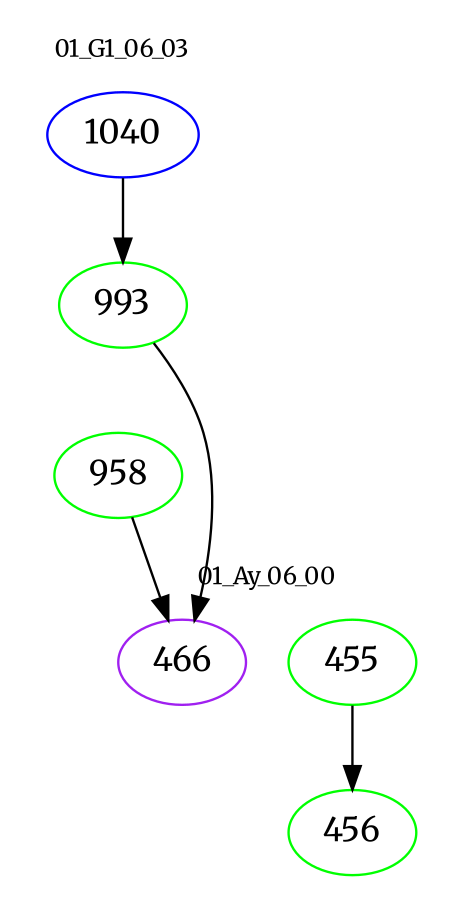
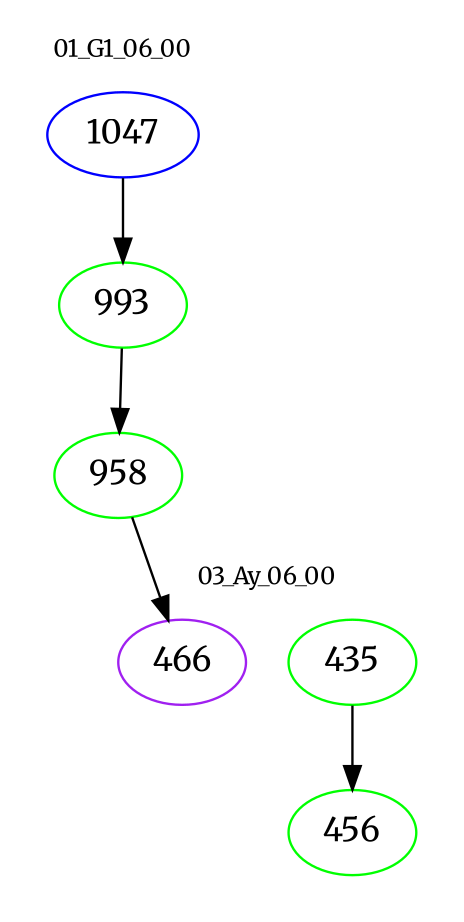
(123, 51) -> (123, 51)
(123, 135) -> (123, 135)
(203, 431) -> (121, 379)
(267, 578) -> (267, 578)
(352, 662) -> (352, 662)
